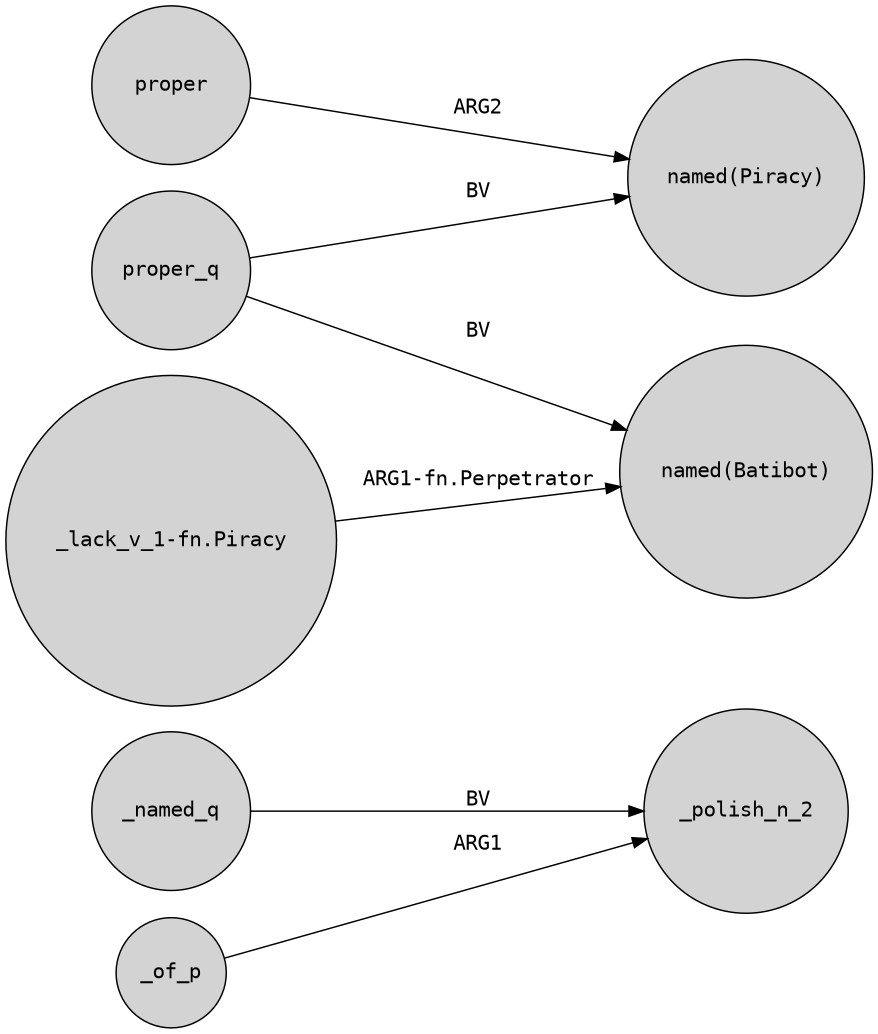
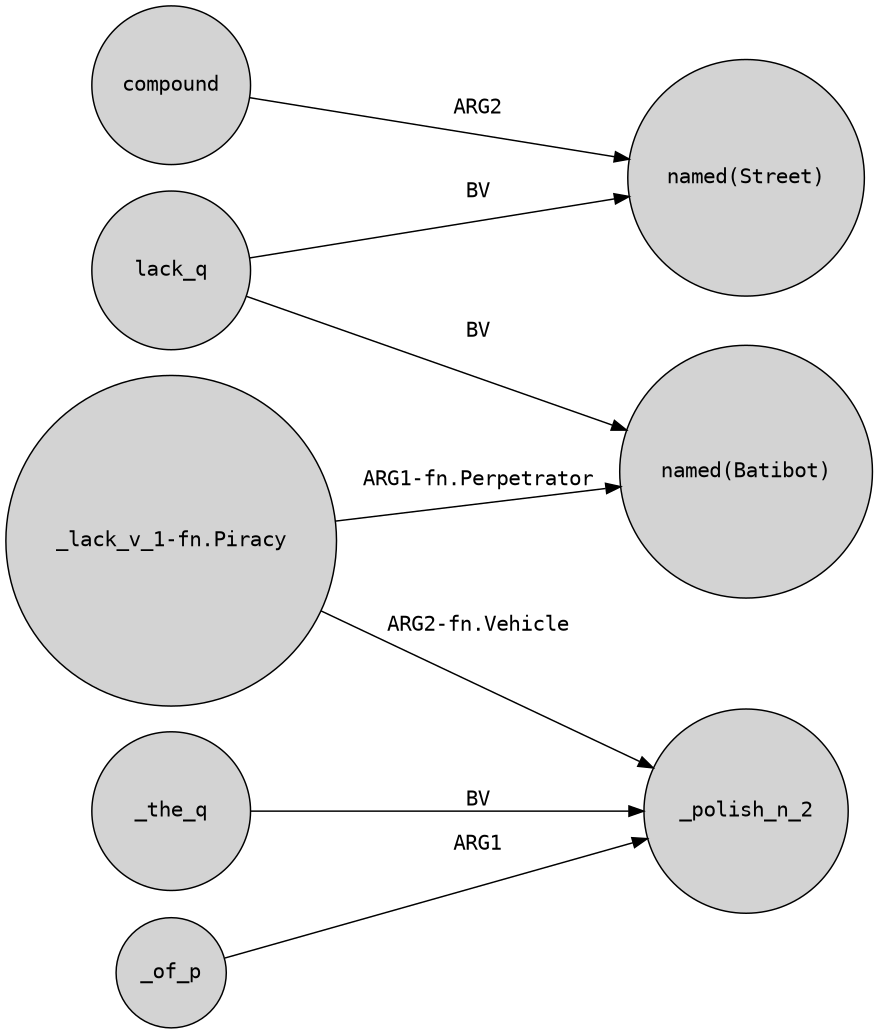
(171, 85) -> (171, 85)
(746, 178) -> (746, 178)
(171, 270) -> (171, 270)
none -> (480, 686)
(171, 811) -> (171, 811)
